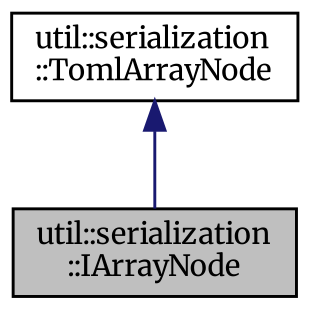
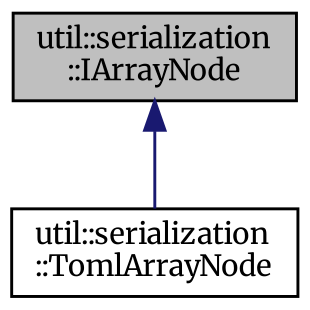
(155, 170) -> (155, 170)
